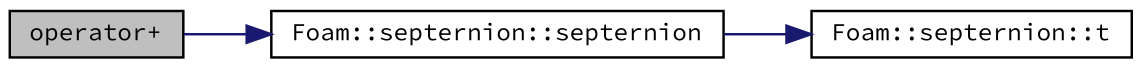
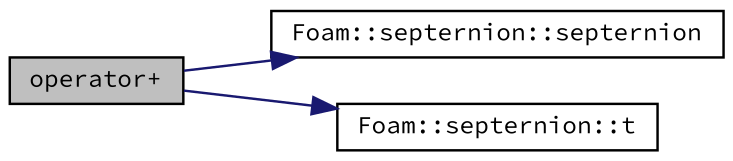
(755, 34) -> (248, 98)
